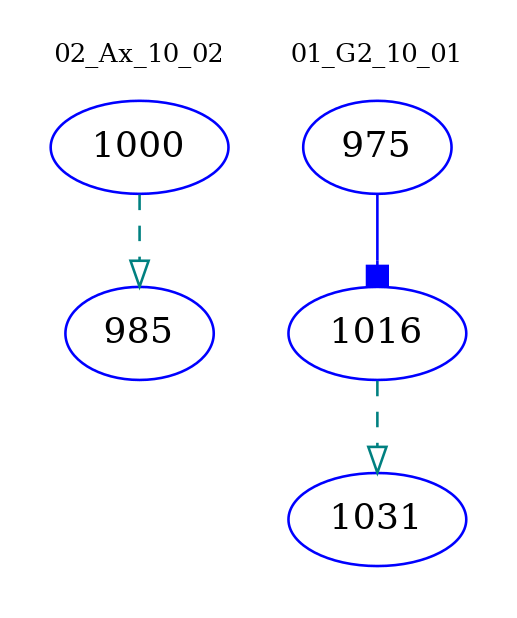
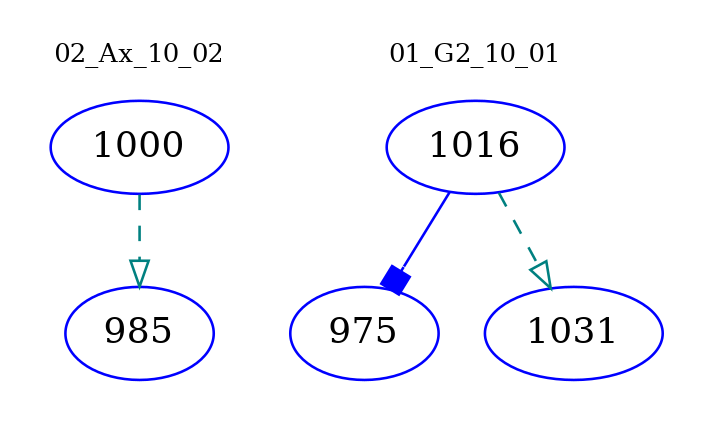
(377, 228) -> (427, 229)
